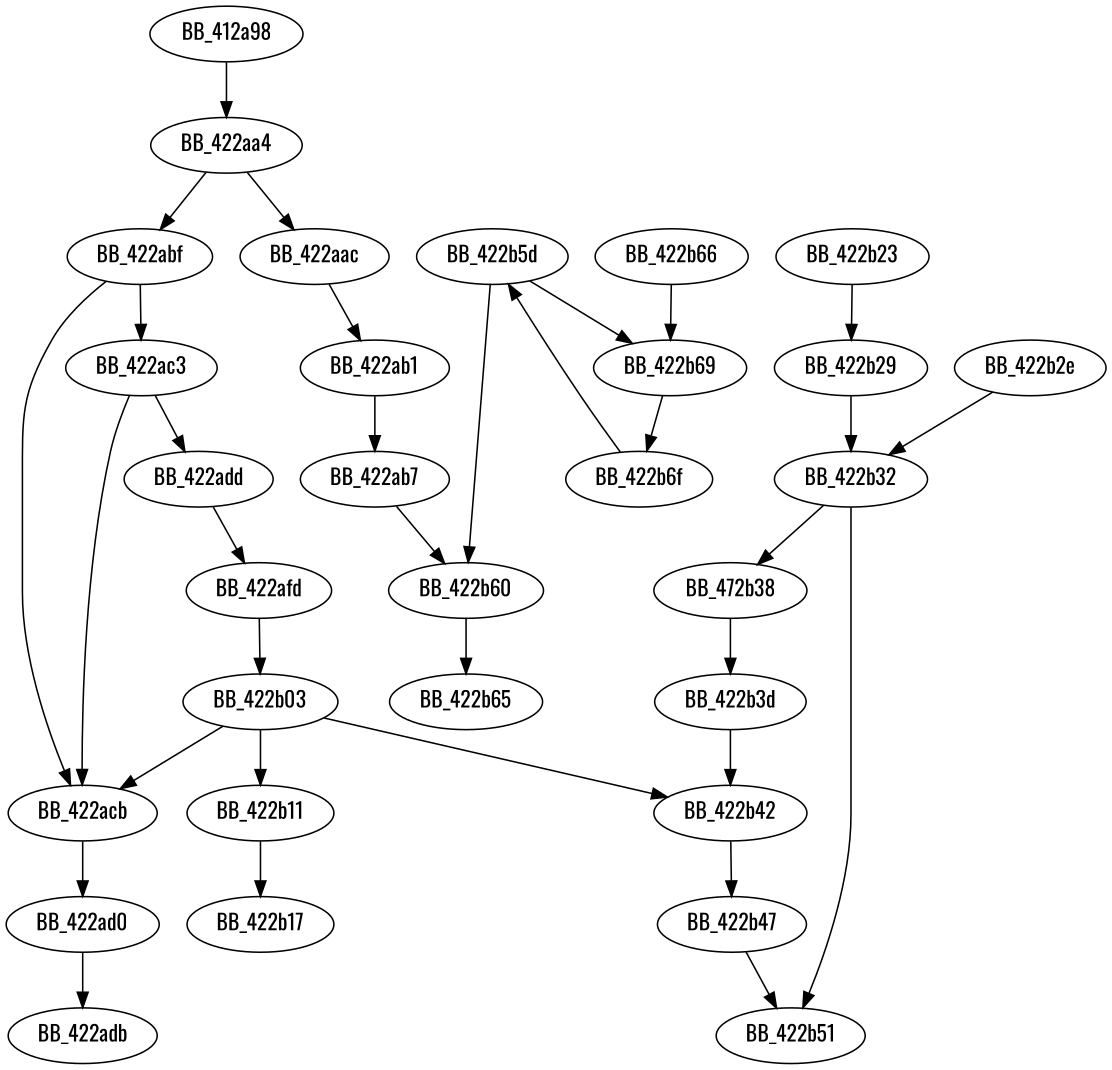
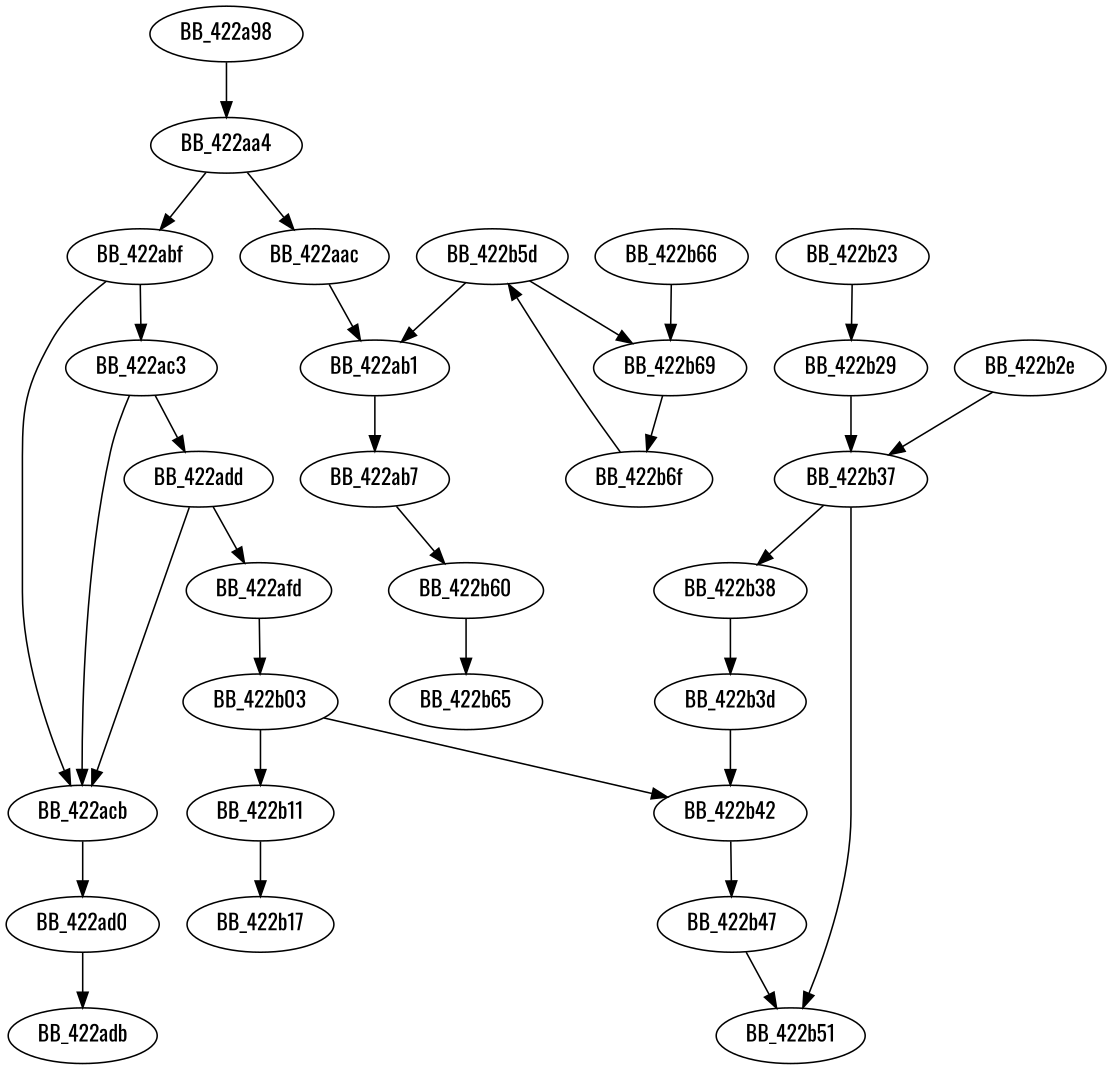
(226, 34) -> (226, 34)
(480, 416) -> (439, 307)
(851, 479) -> (851, 479)
(730, 591) -> (730, 591)
(178, 753) -> (143, 639)
